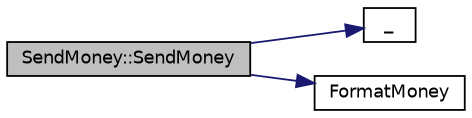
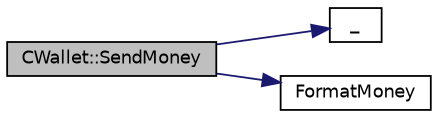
(129, 59) -> (112, 59)
